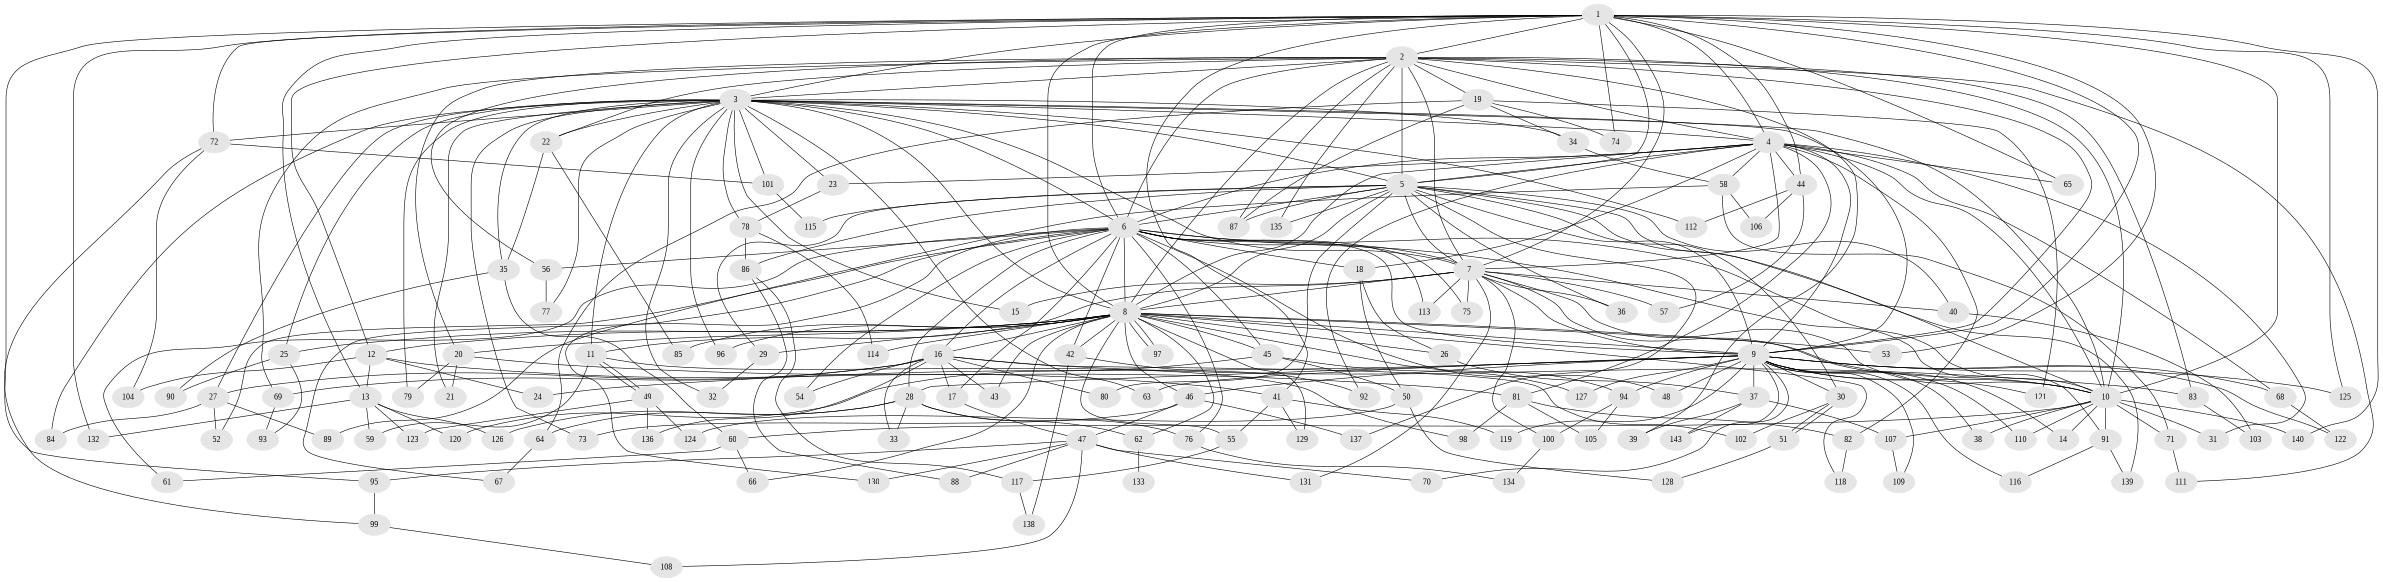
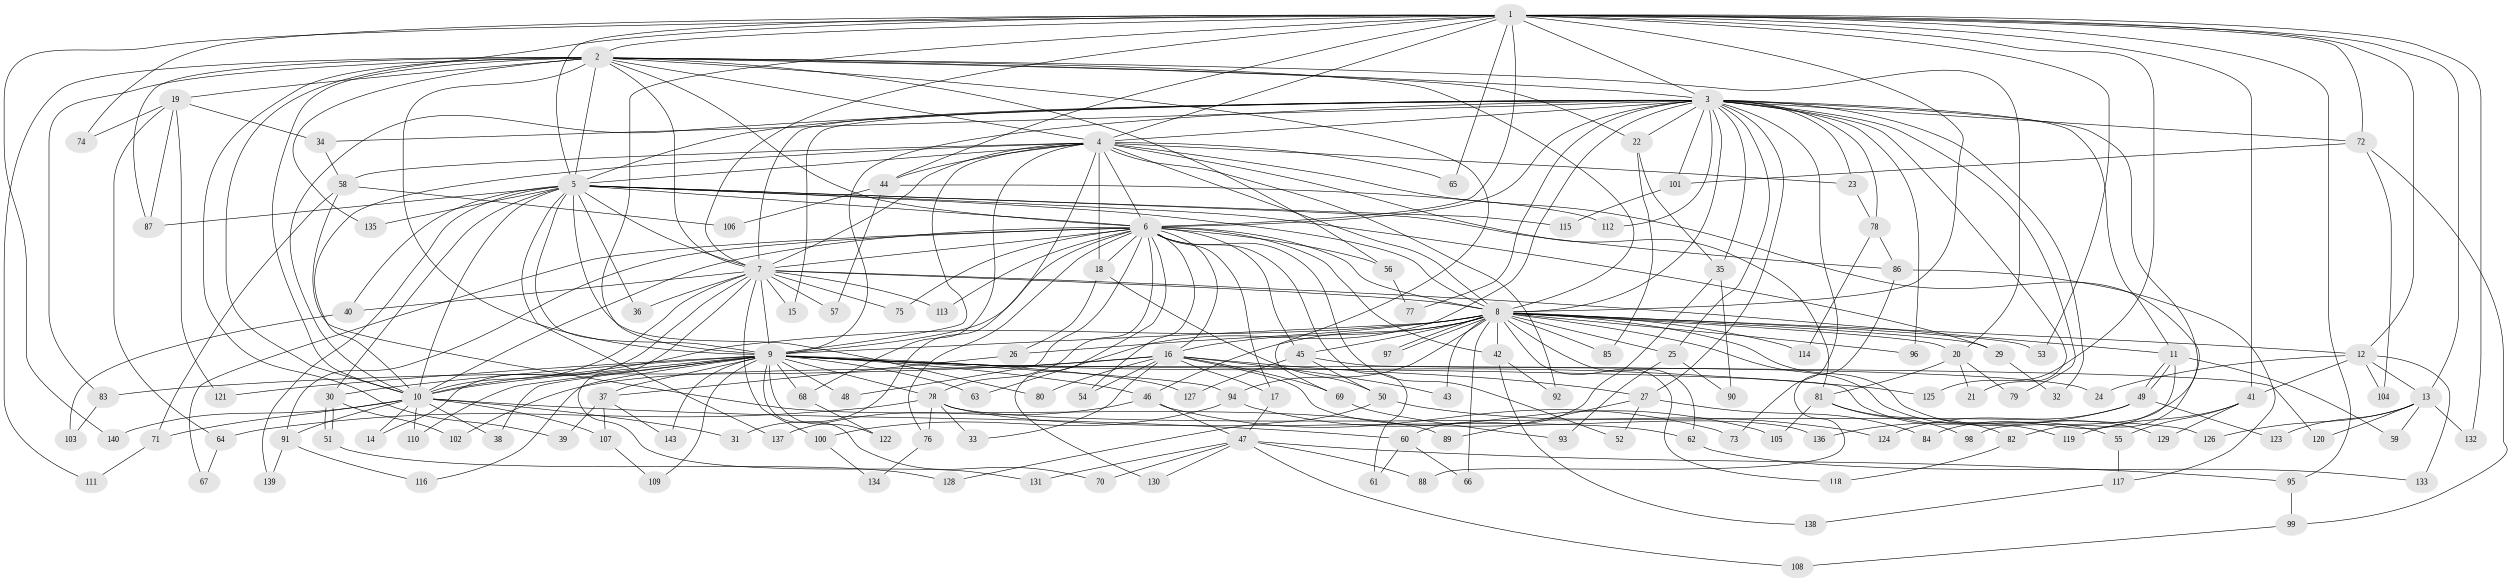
none -> (2449, 392)
